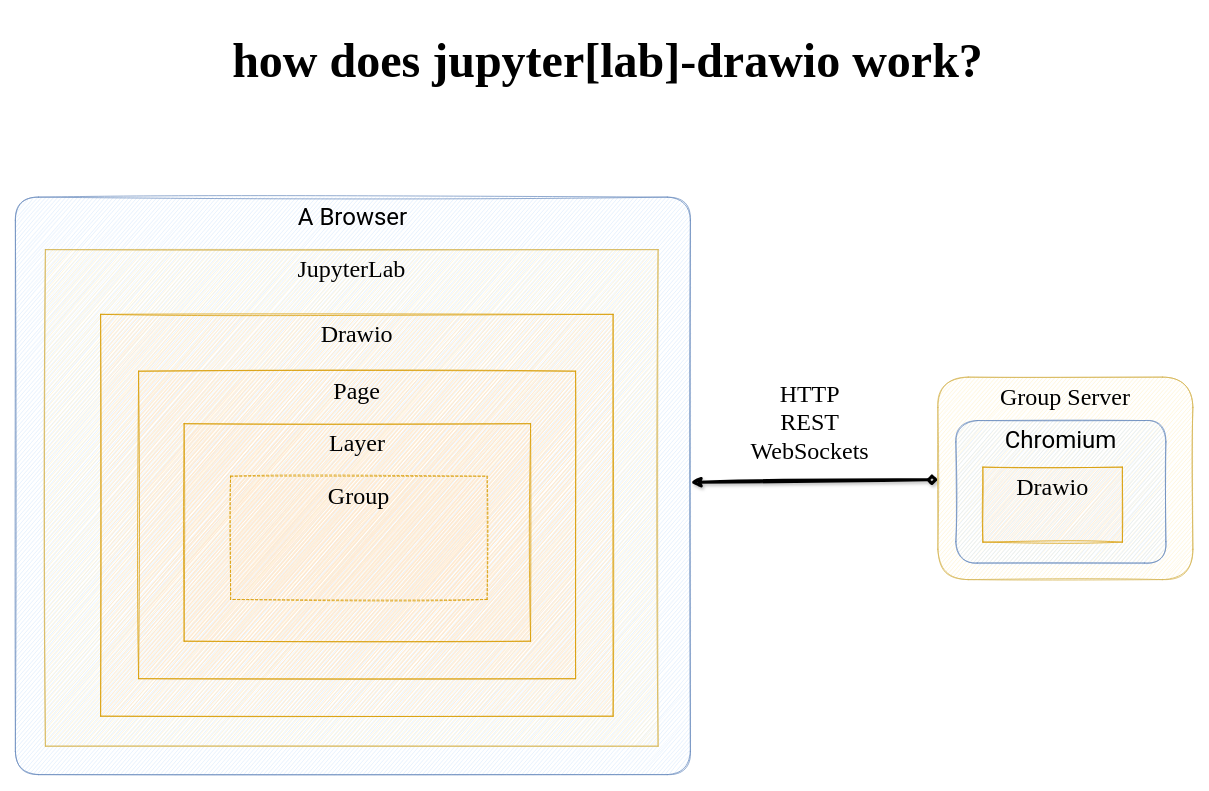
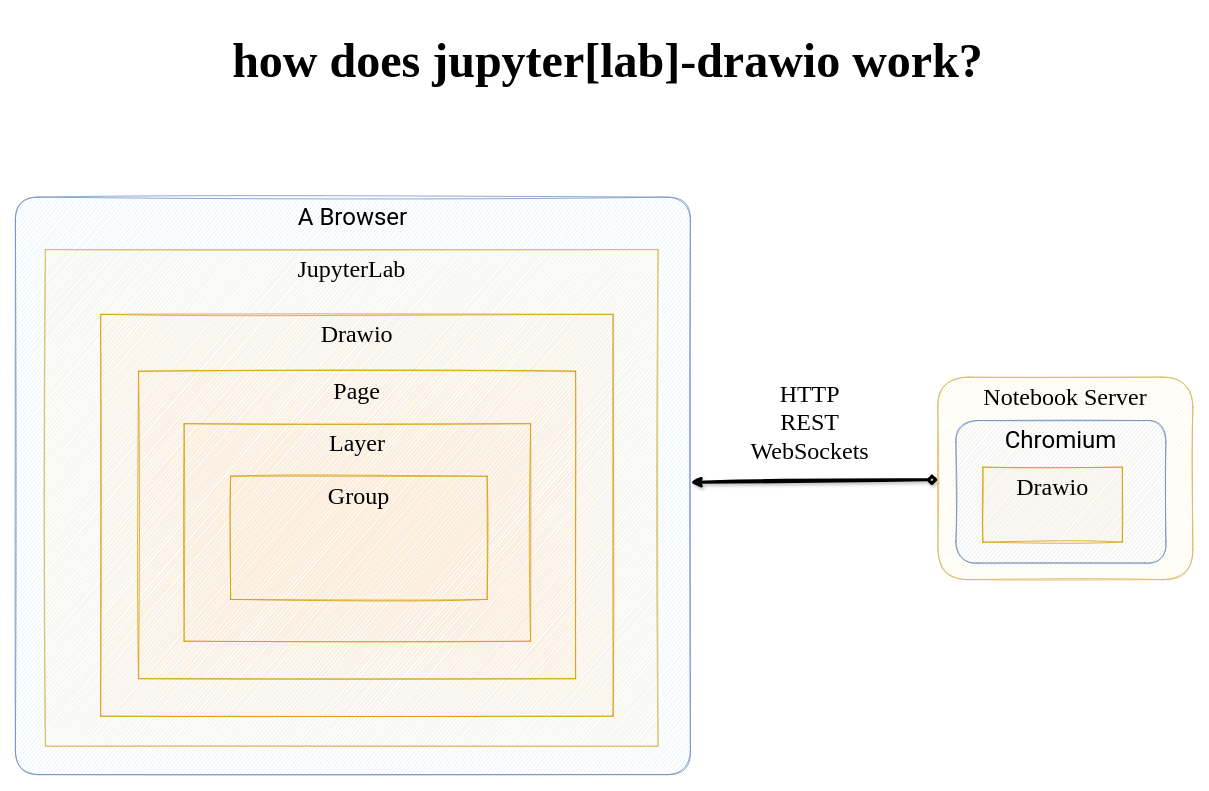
(1065, 397) -> (1065, 397)
(359, 538) -> (359, 538)
